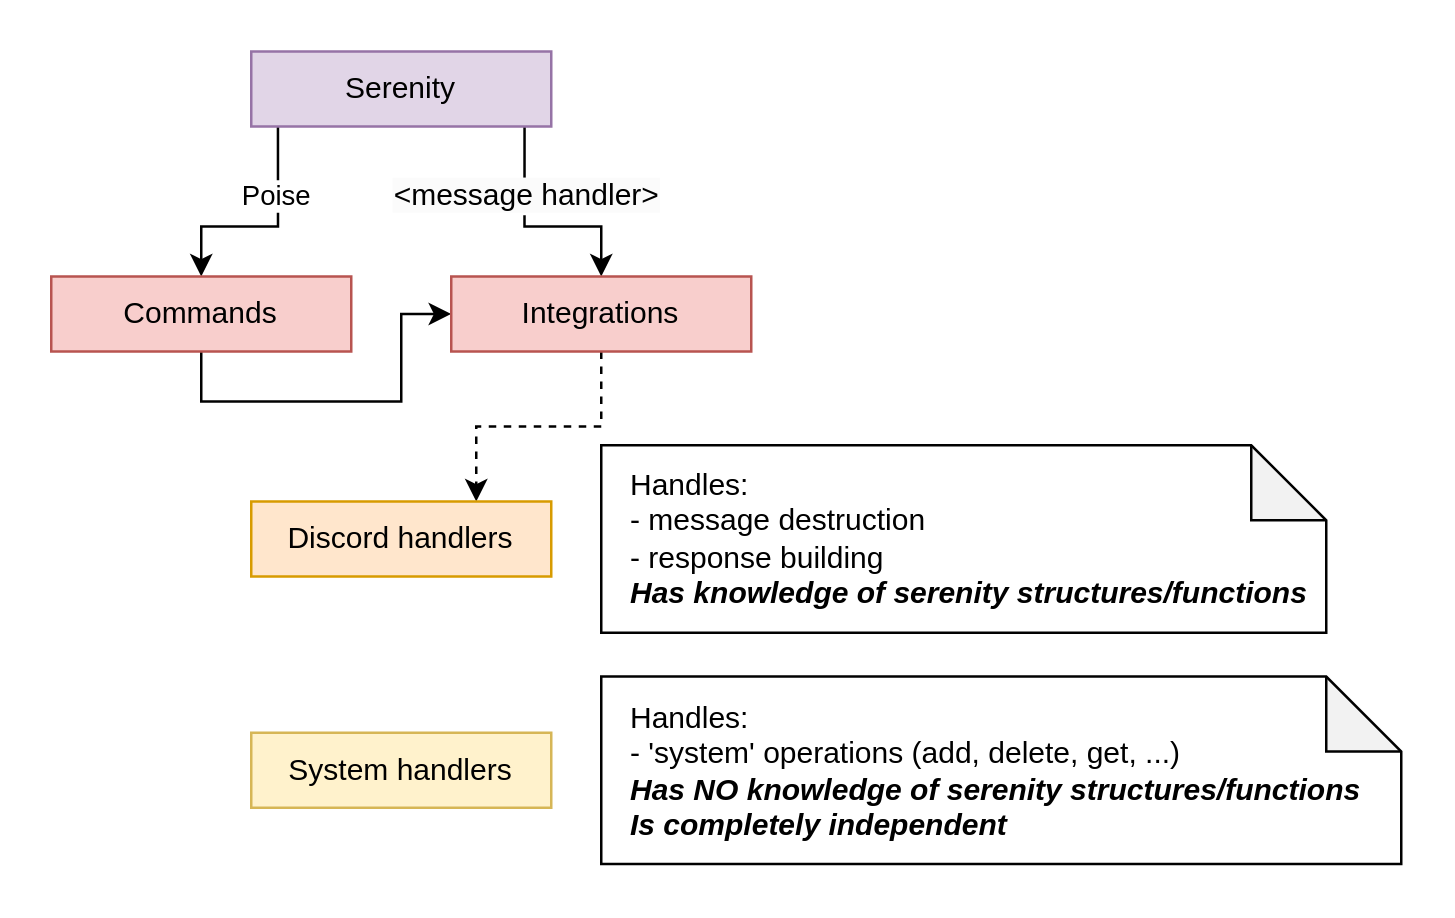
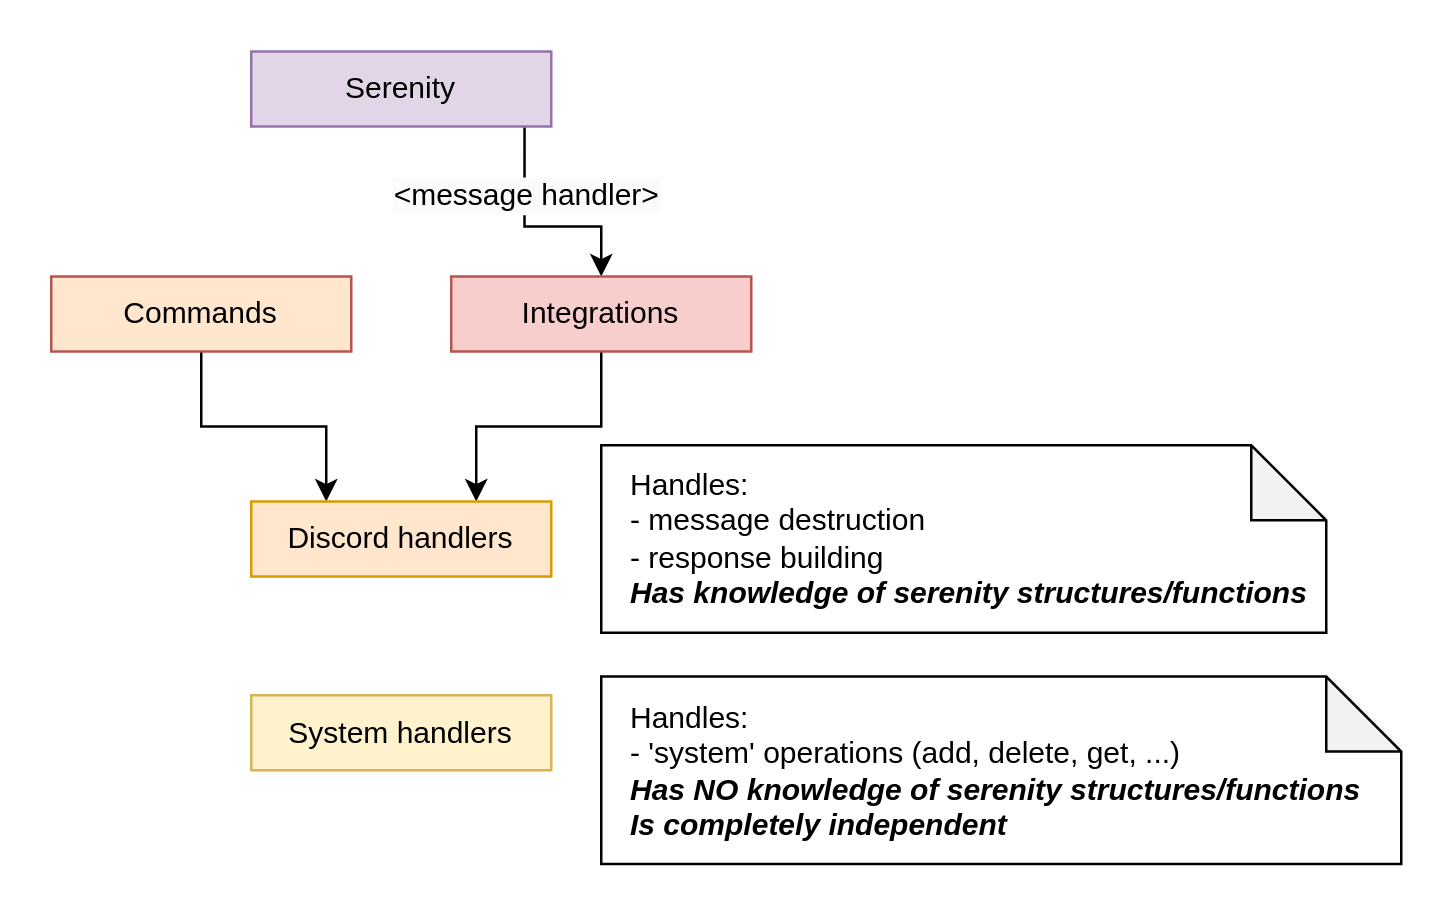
(273, 226) -> none
(201, 314) -> (201, 314)
(360, 401) -> (279, 426)
(545, 426) -> (545, 426)
(401, 770) -> (401, 733)
